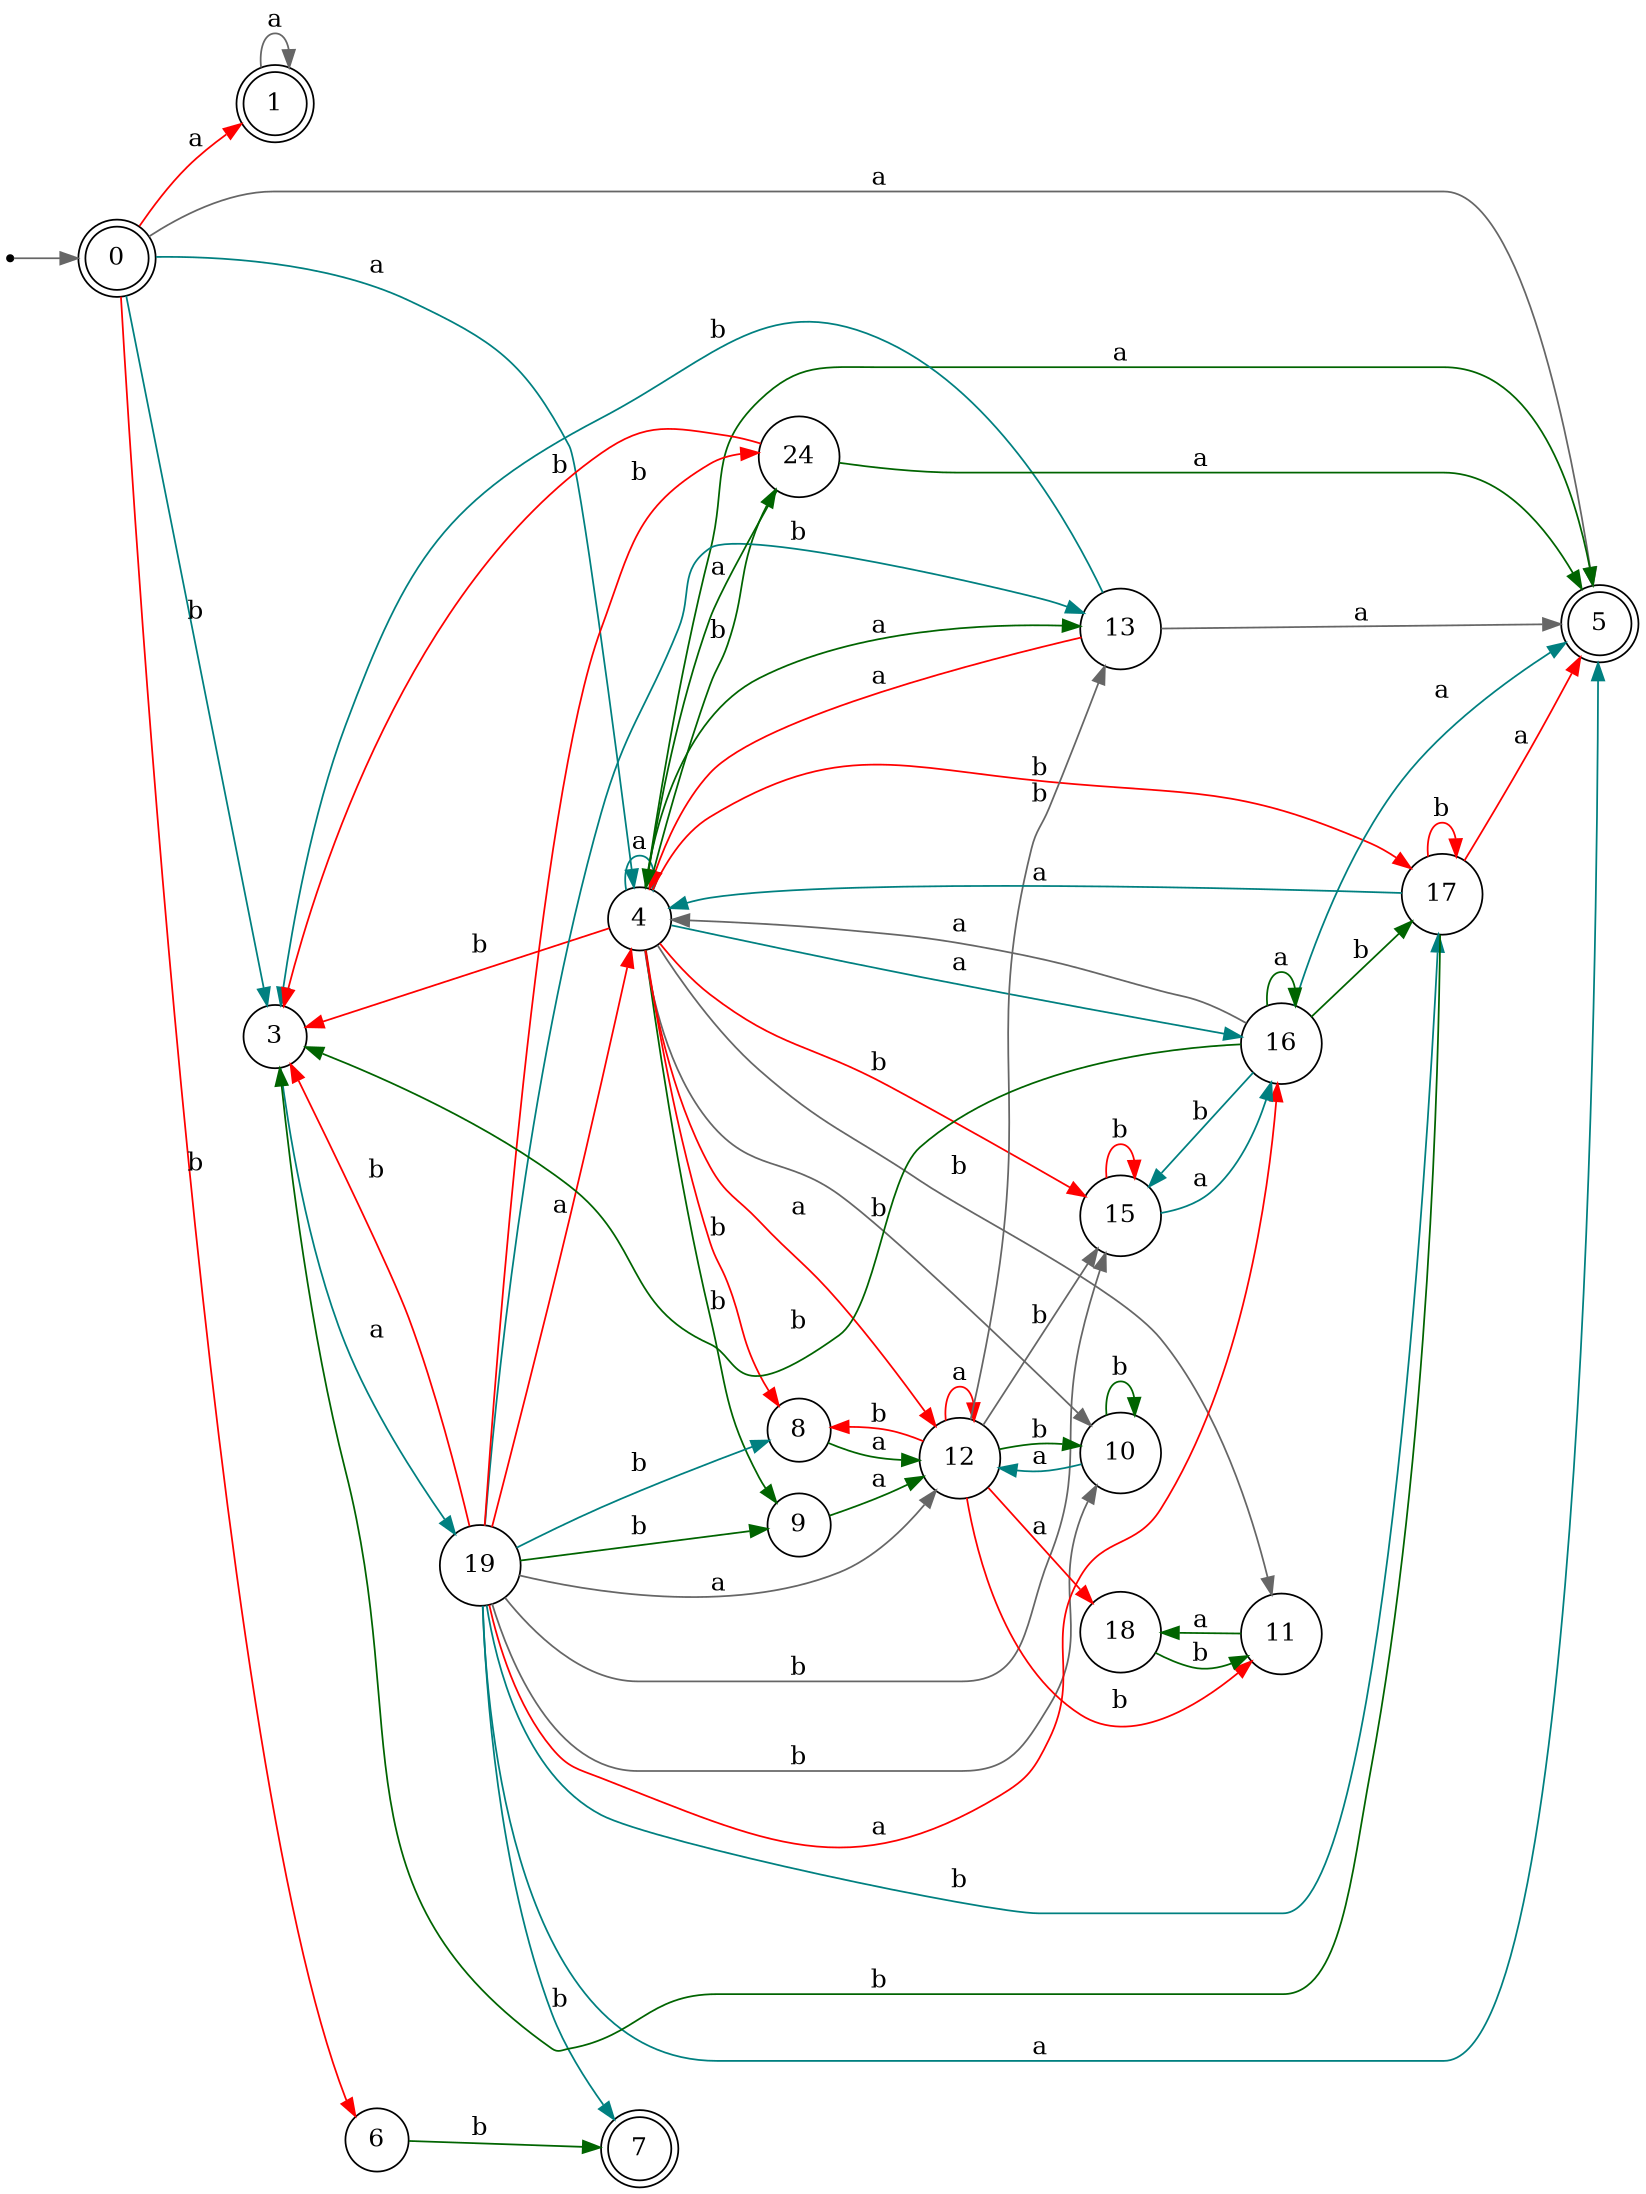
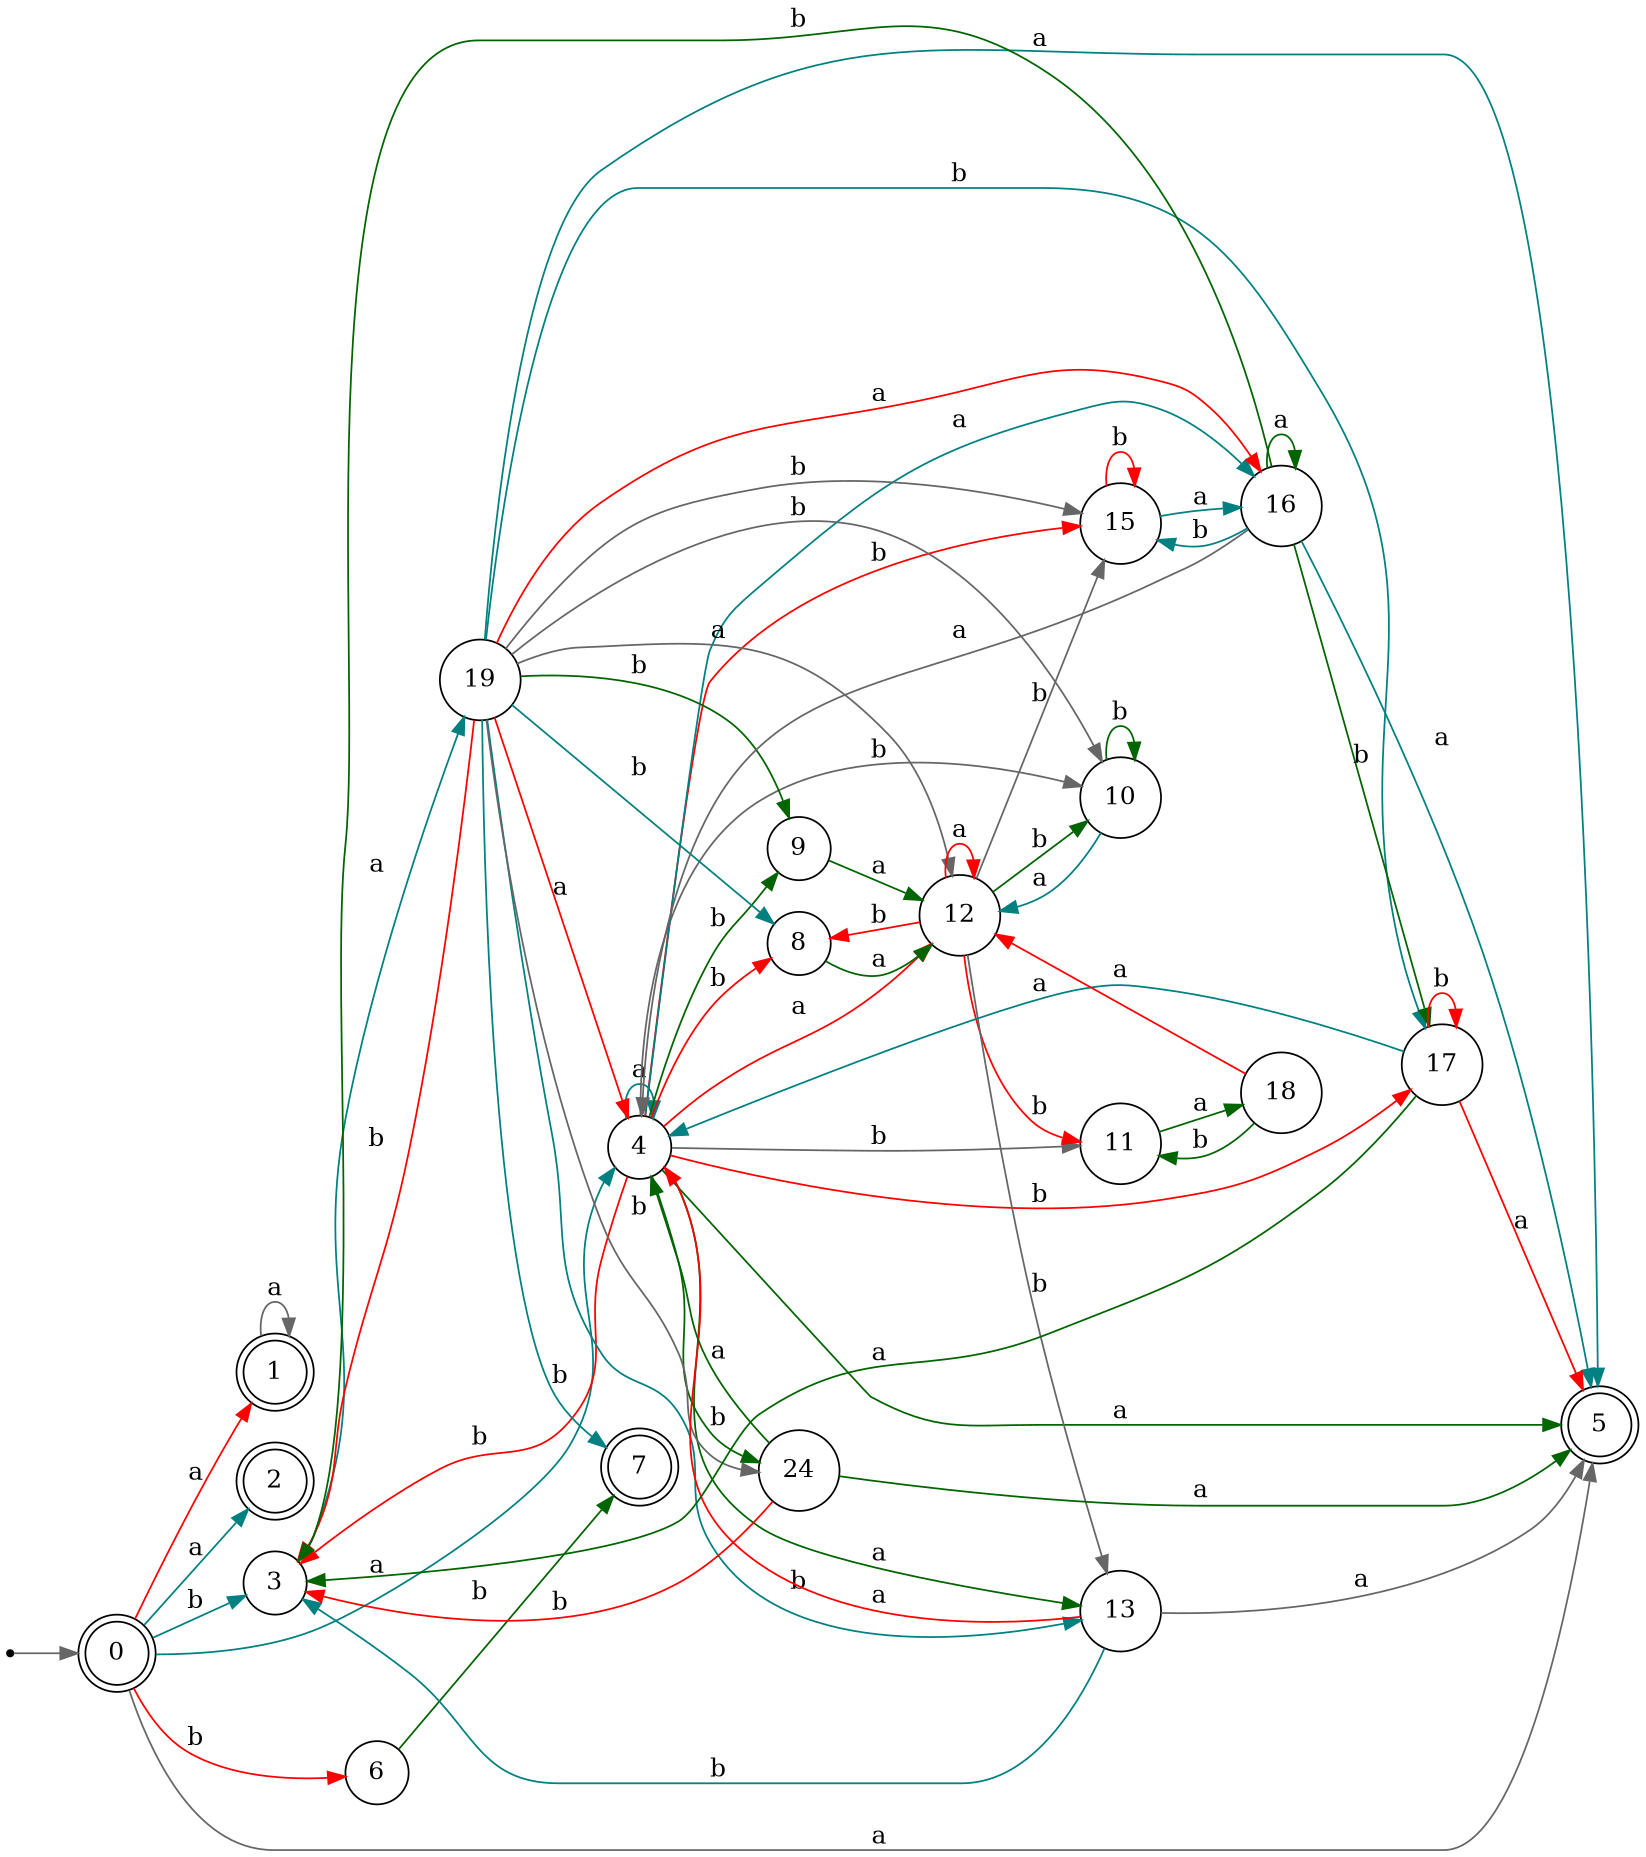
(535, 986) -> (566, 1118)
none -> (275, 1481)
(1034, 1539) -> (1129, 1008)
(880, 1981) -> (880, 1354)
